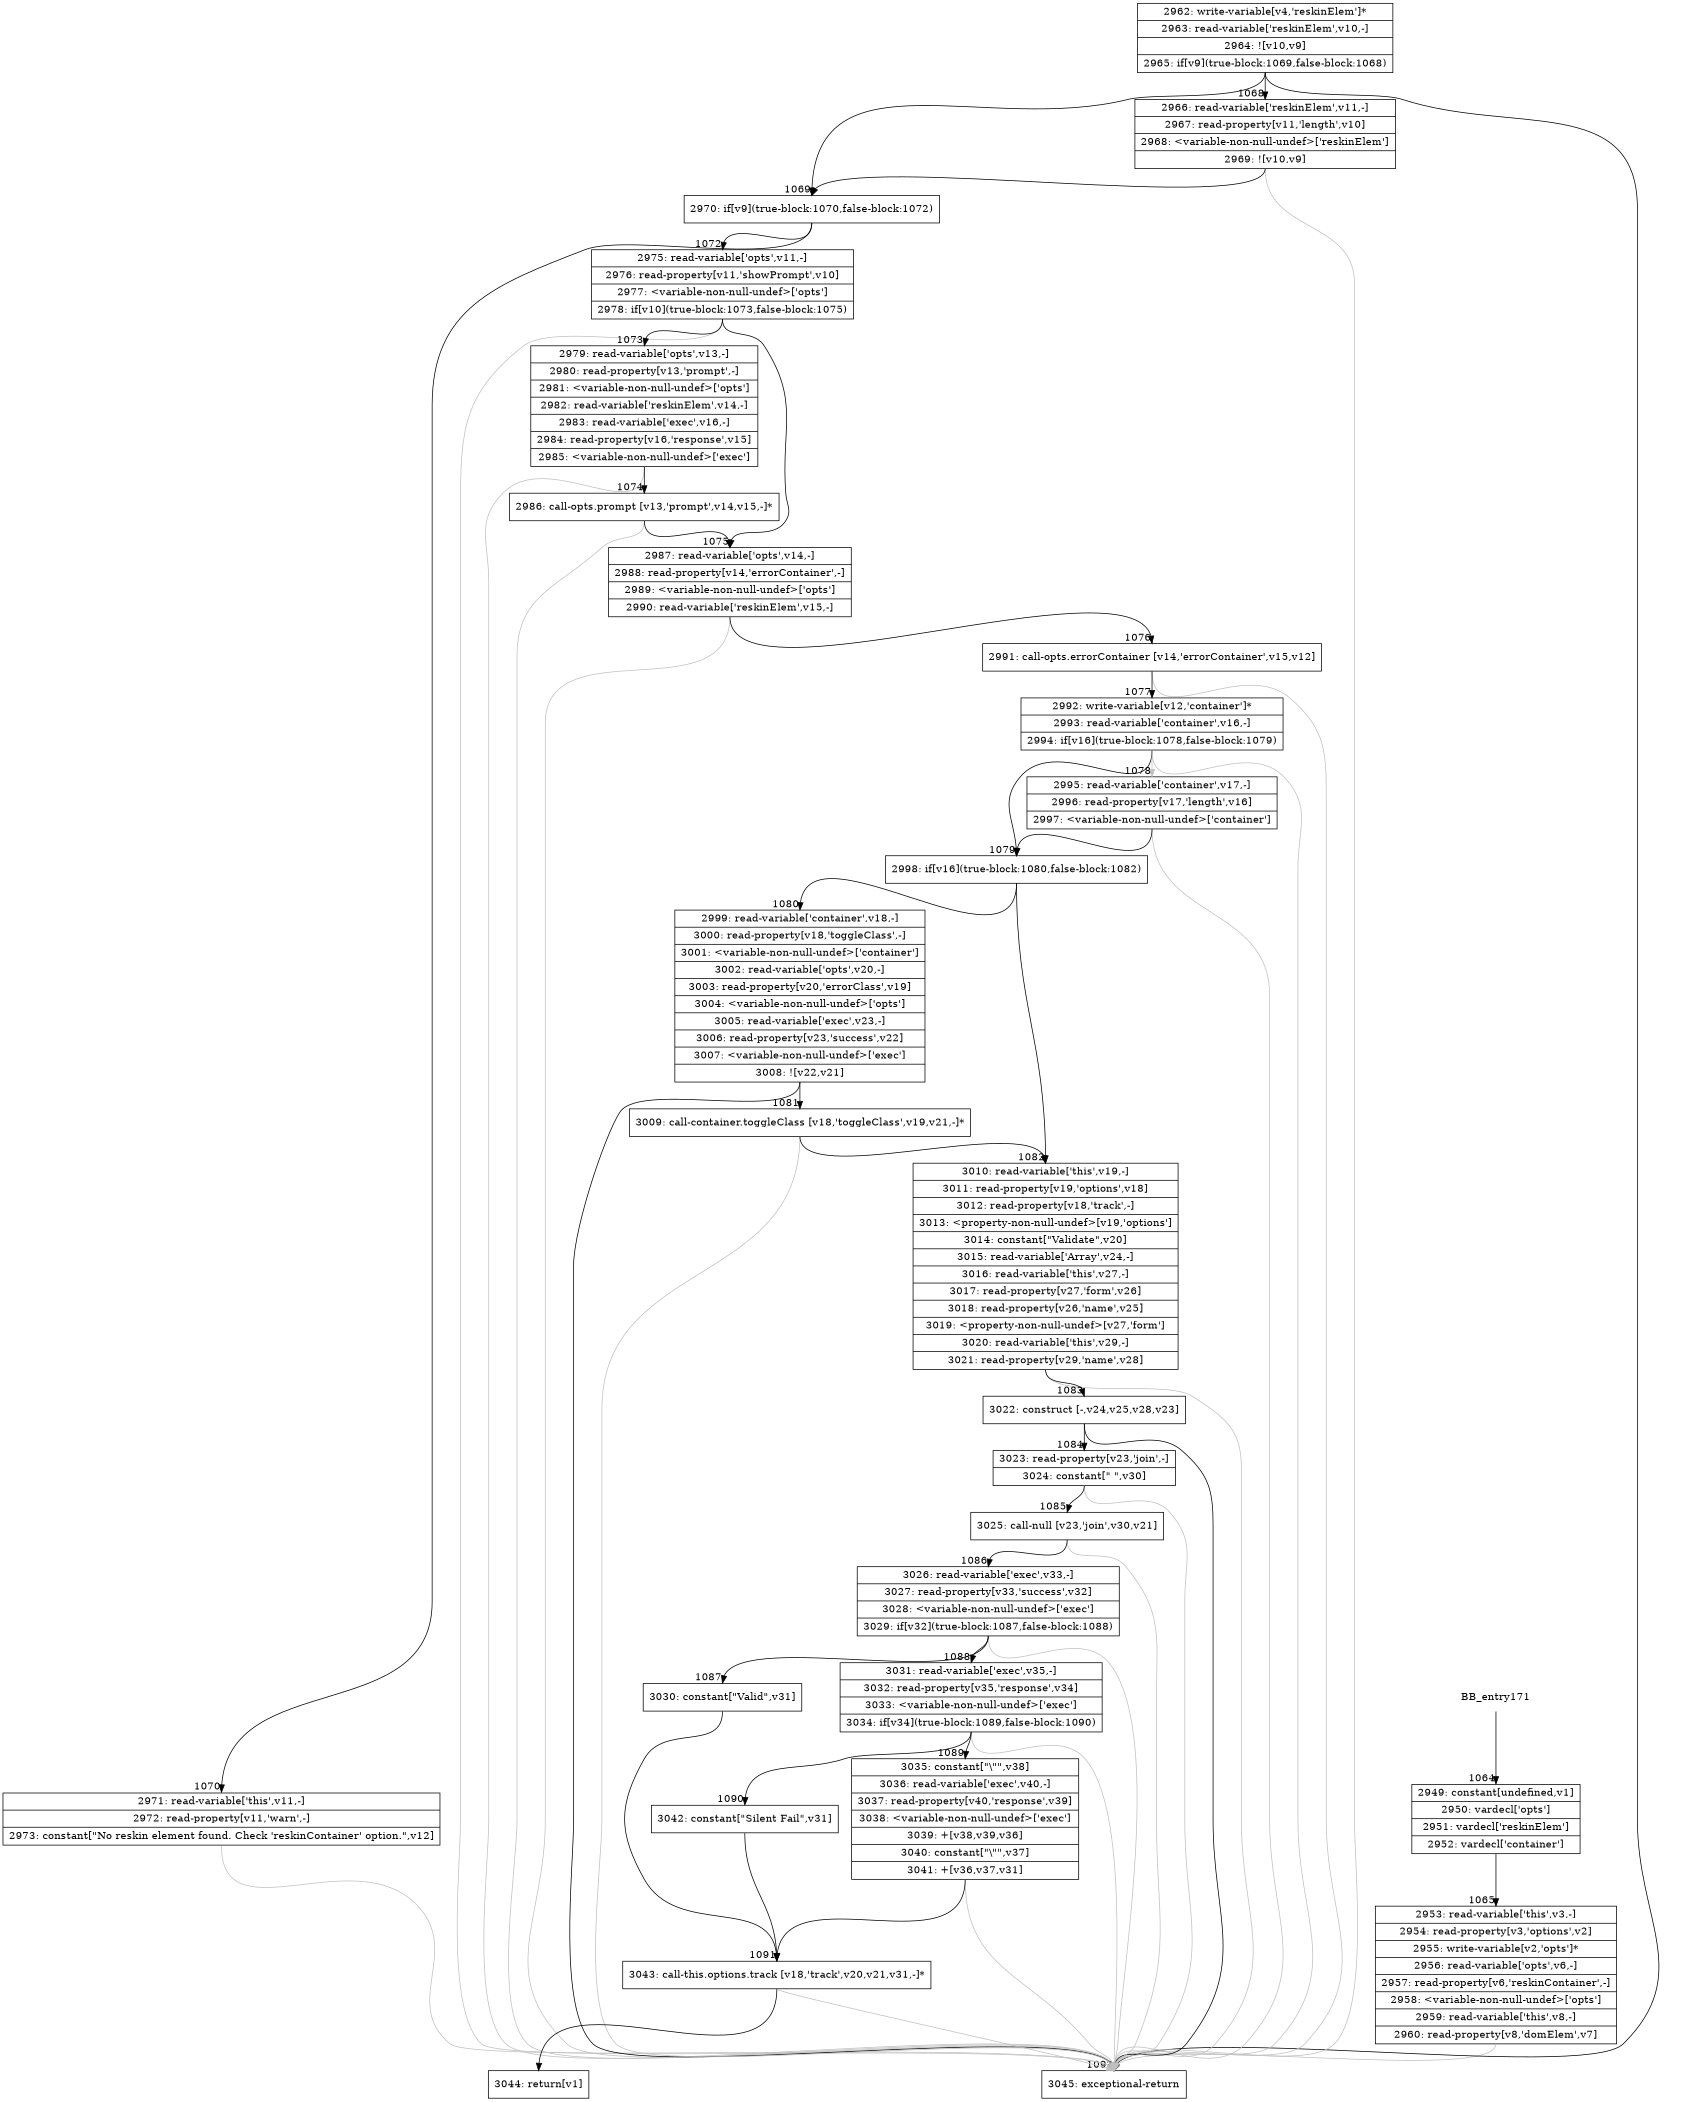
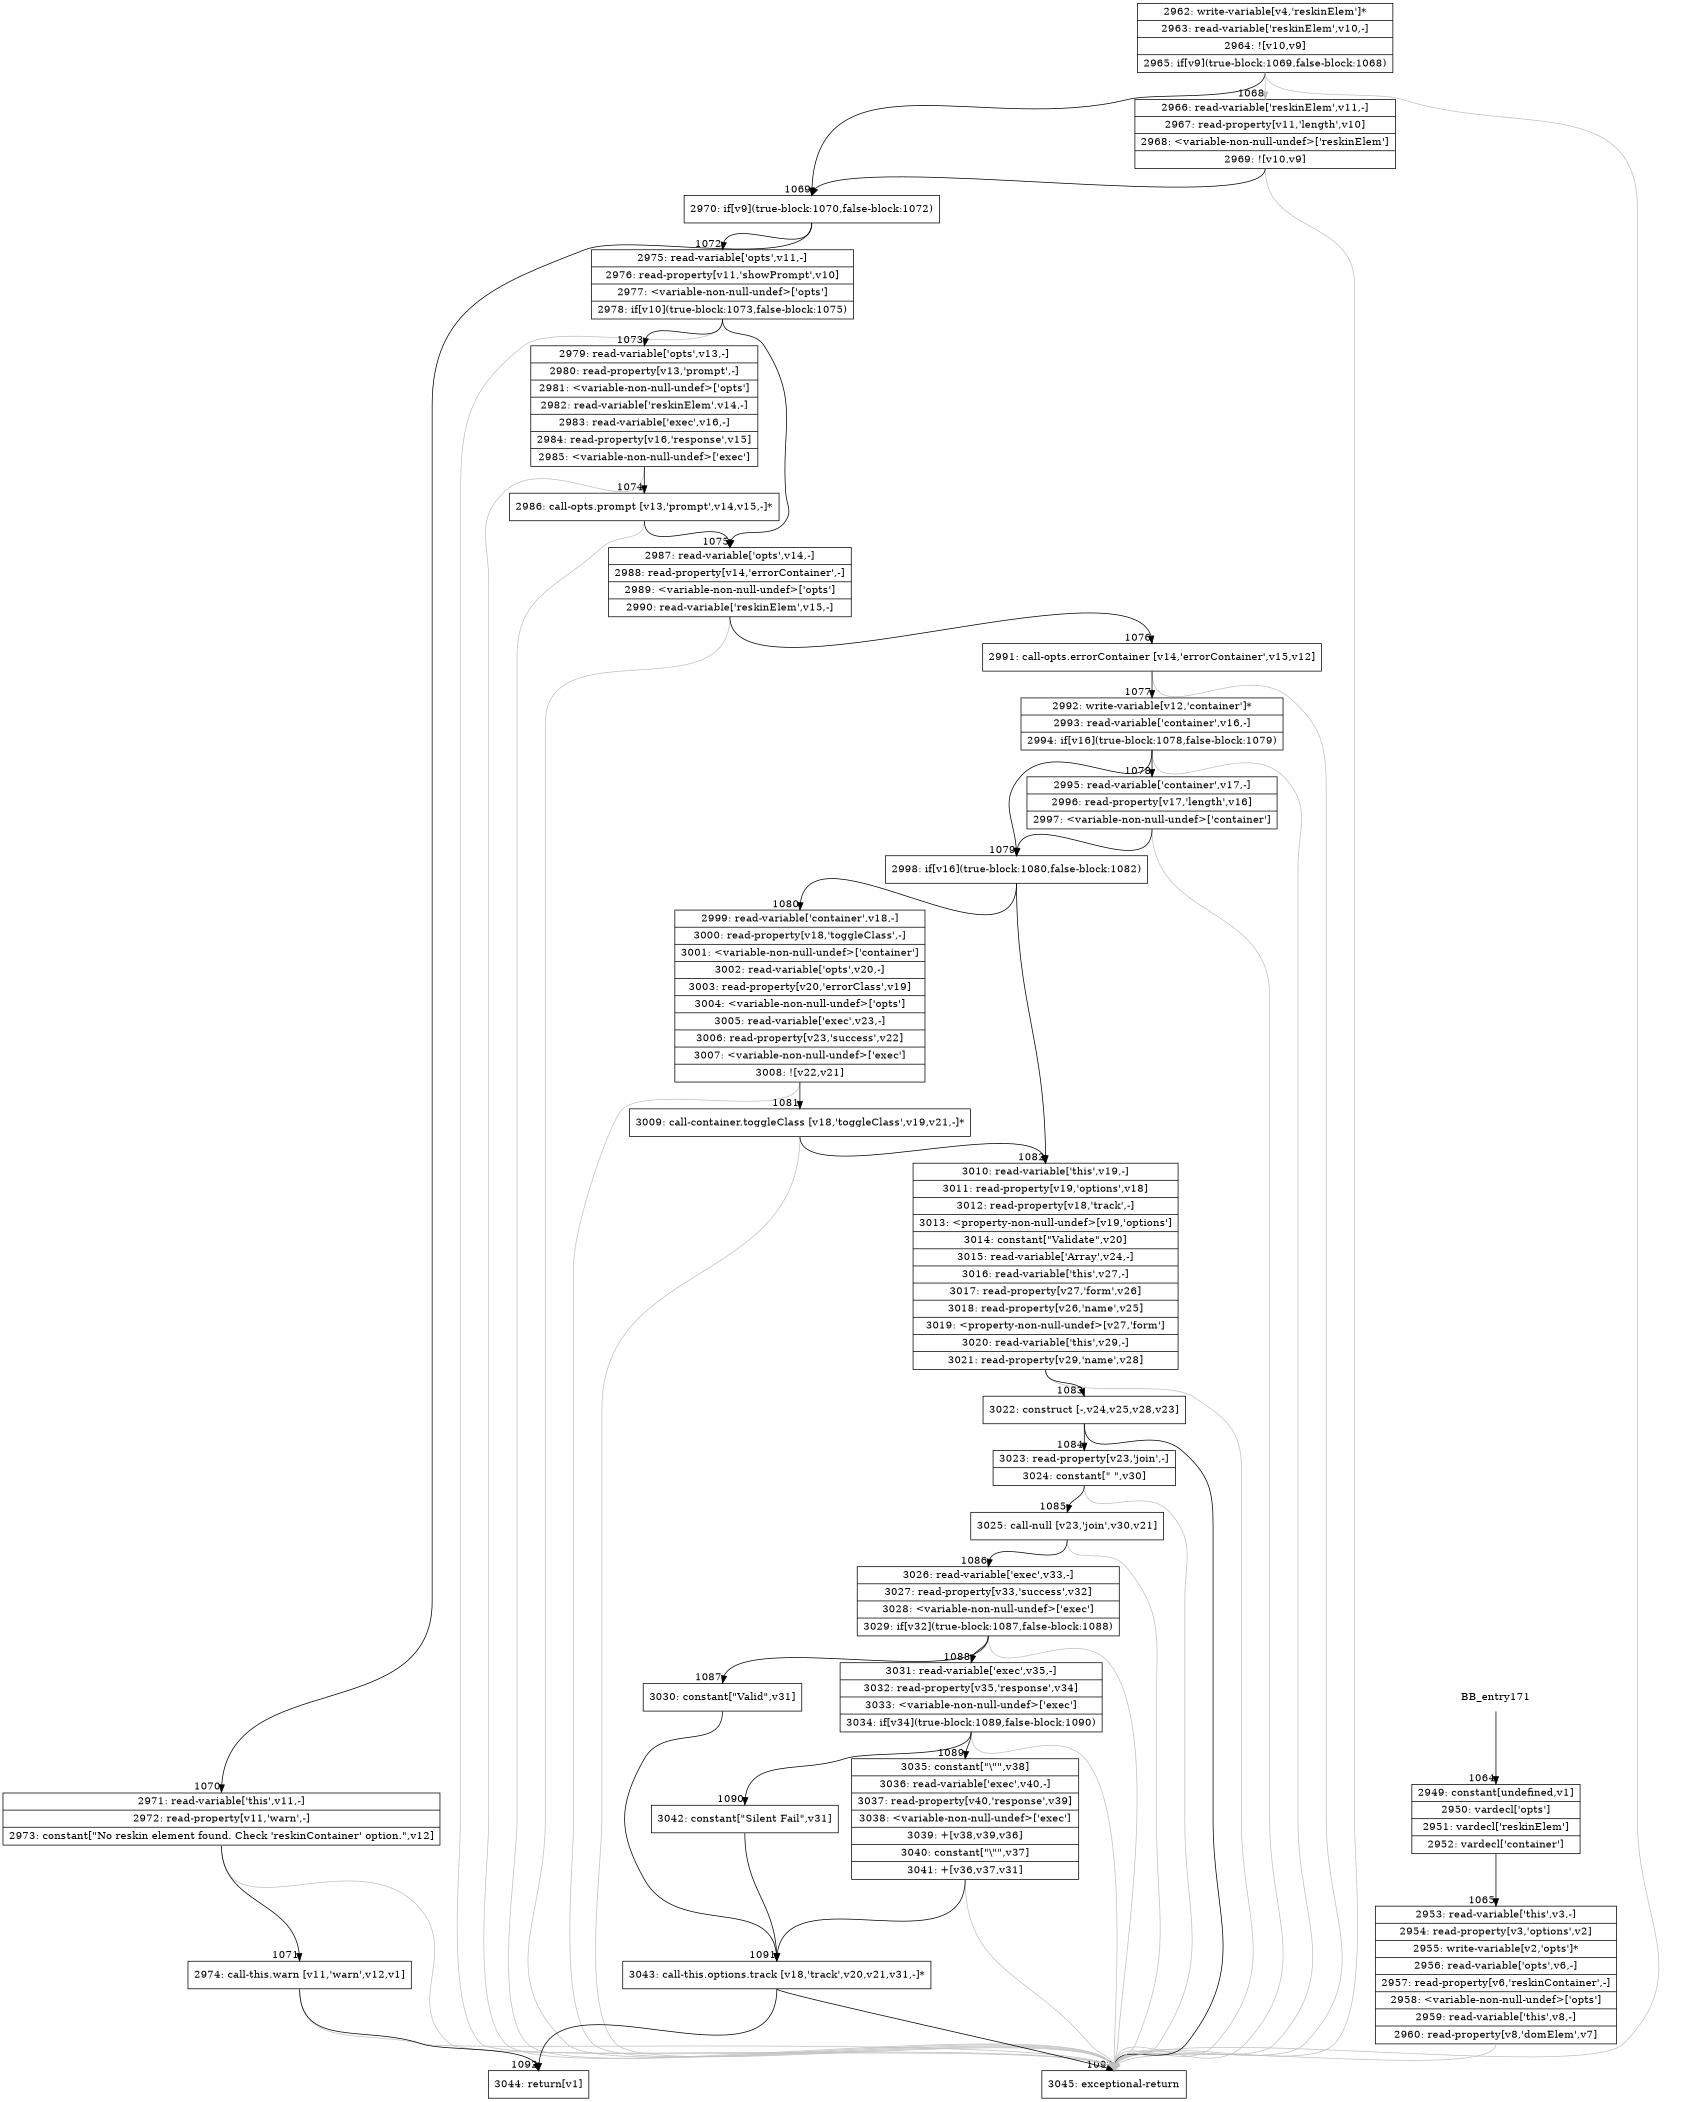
(1265, 83) -> (1265, 83)
(1152, 760) -> (1152, 760)
(1637, 1171) -> (1637, 1171)
(574, 1742) -> (574, 1742)
none -> (300, 1975)
(942, 2029) -> (942, 2029)
